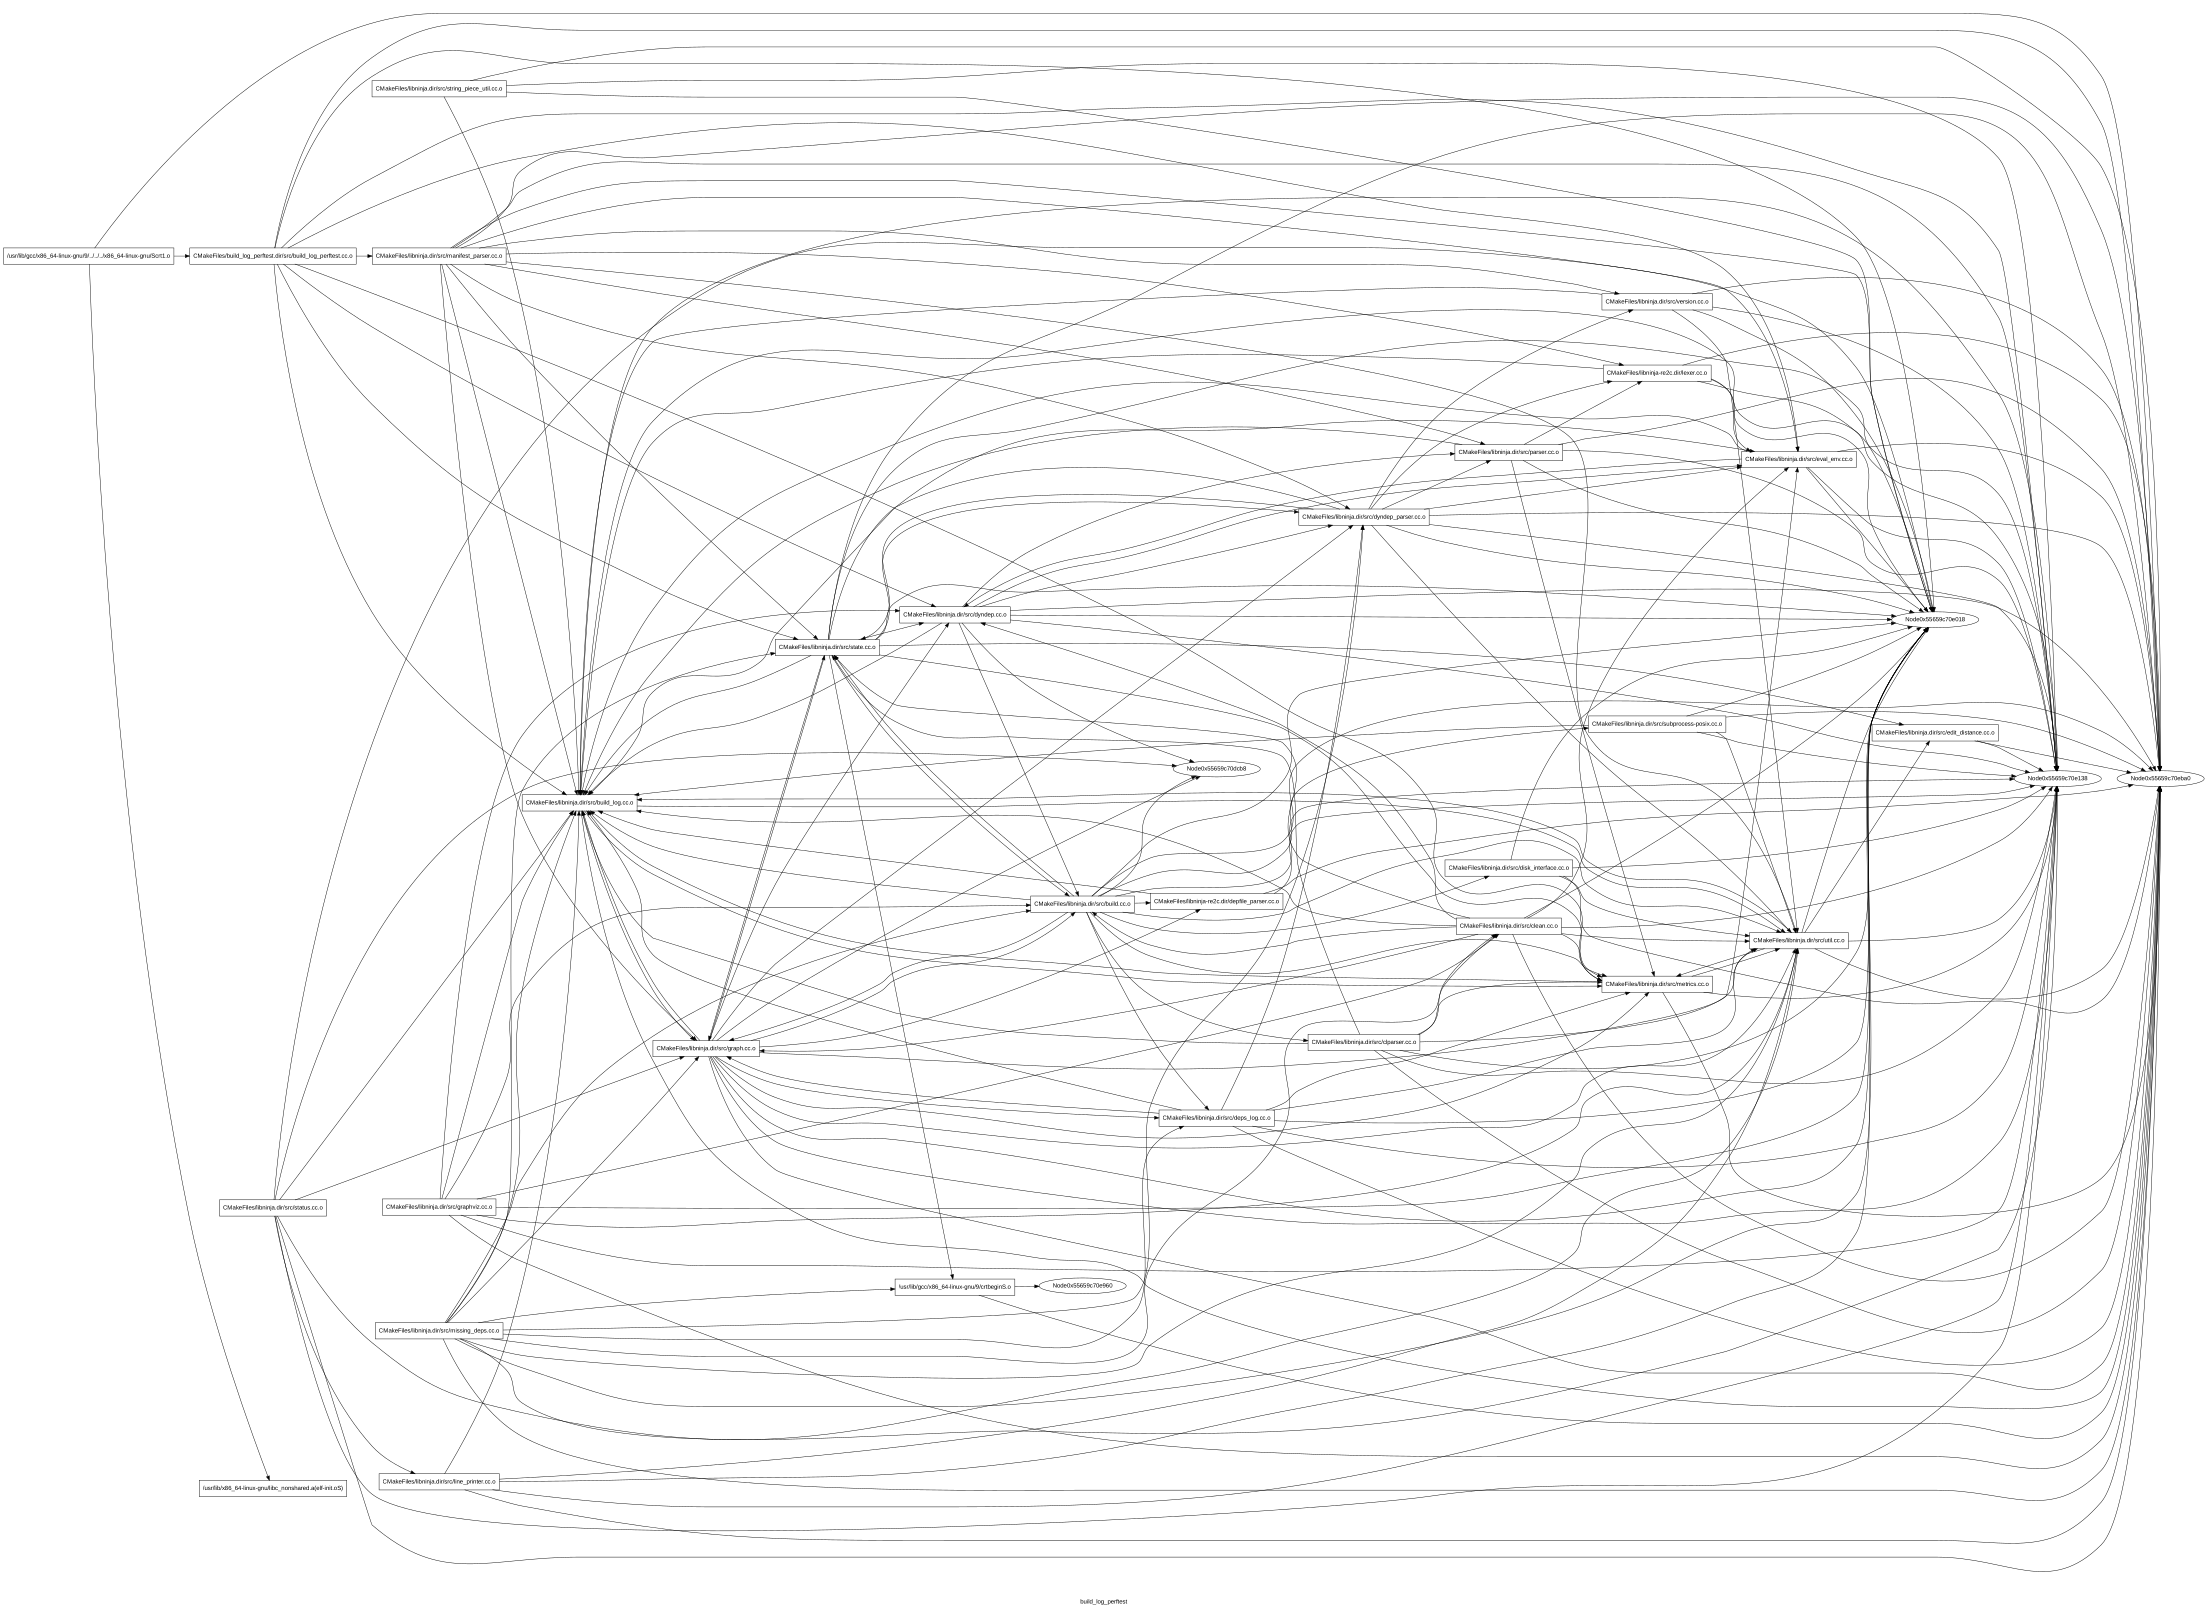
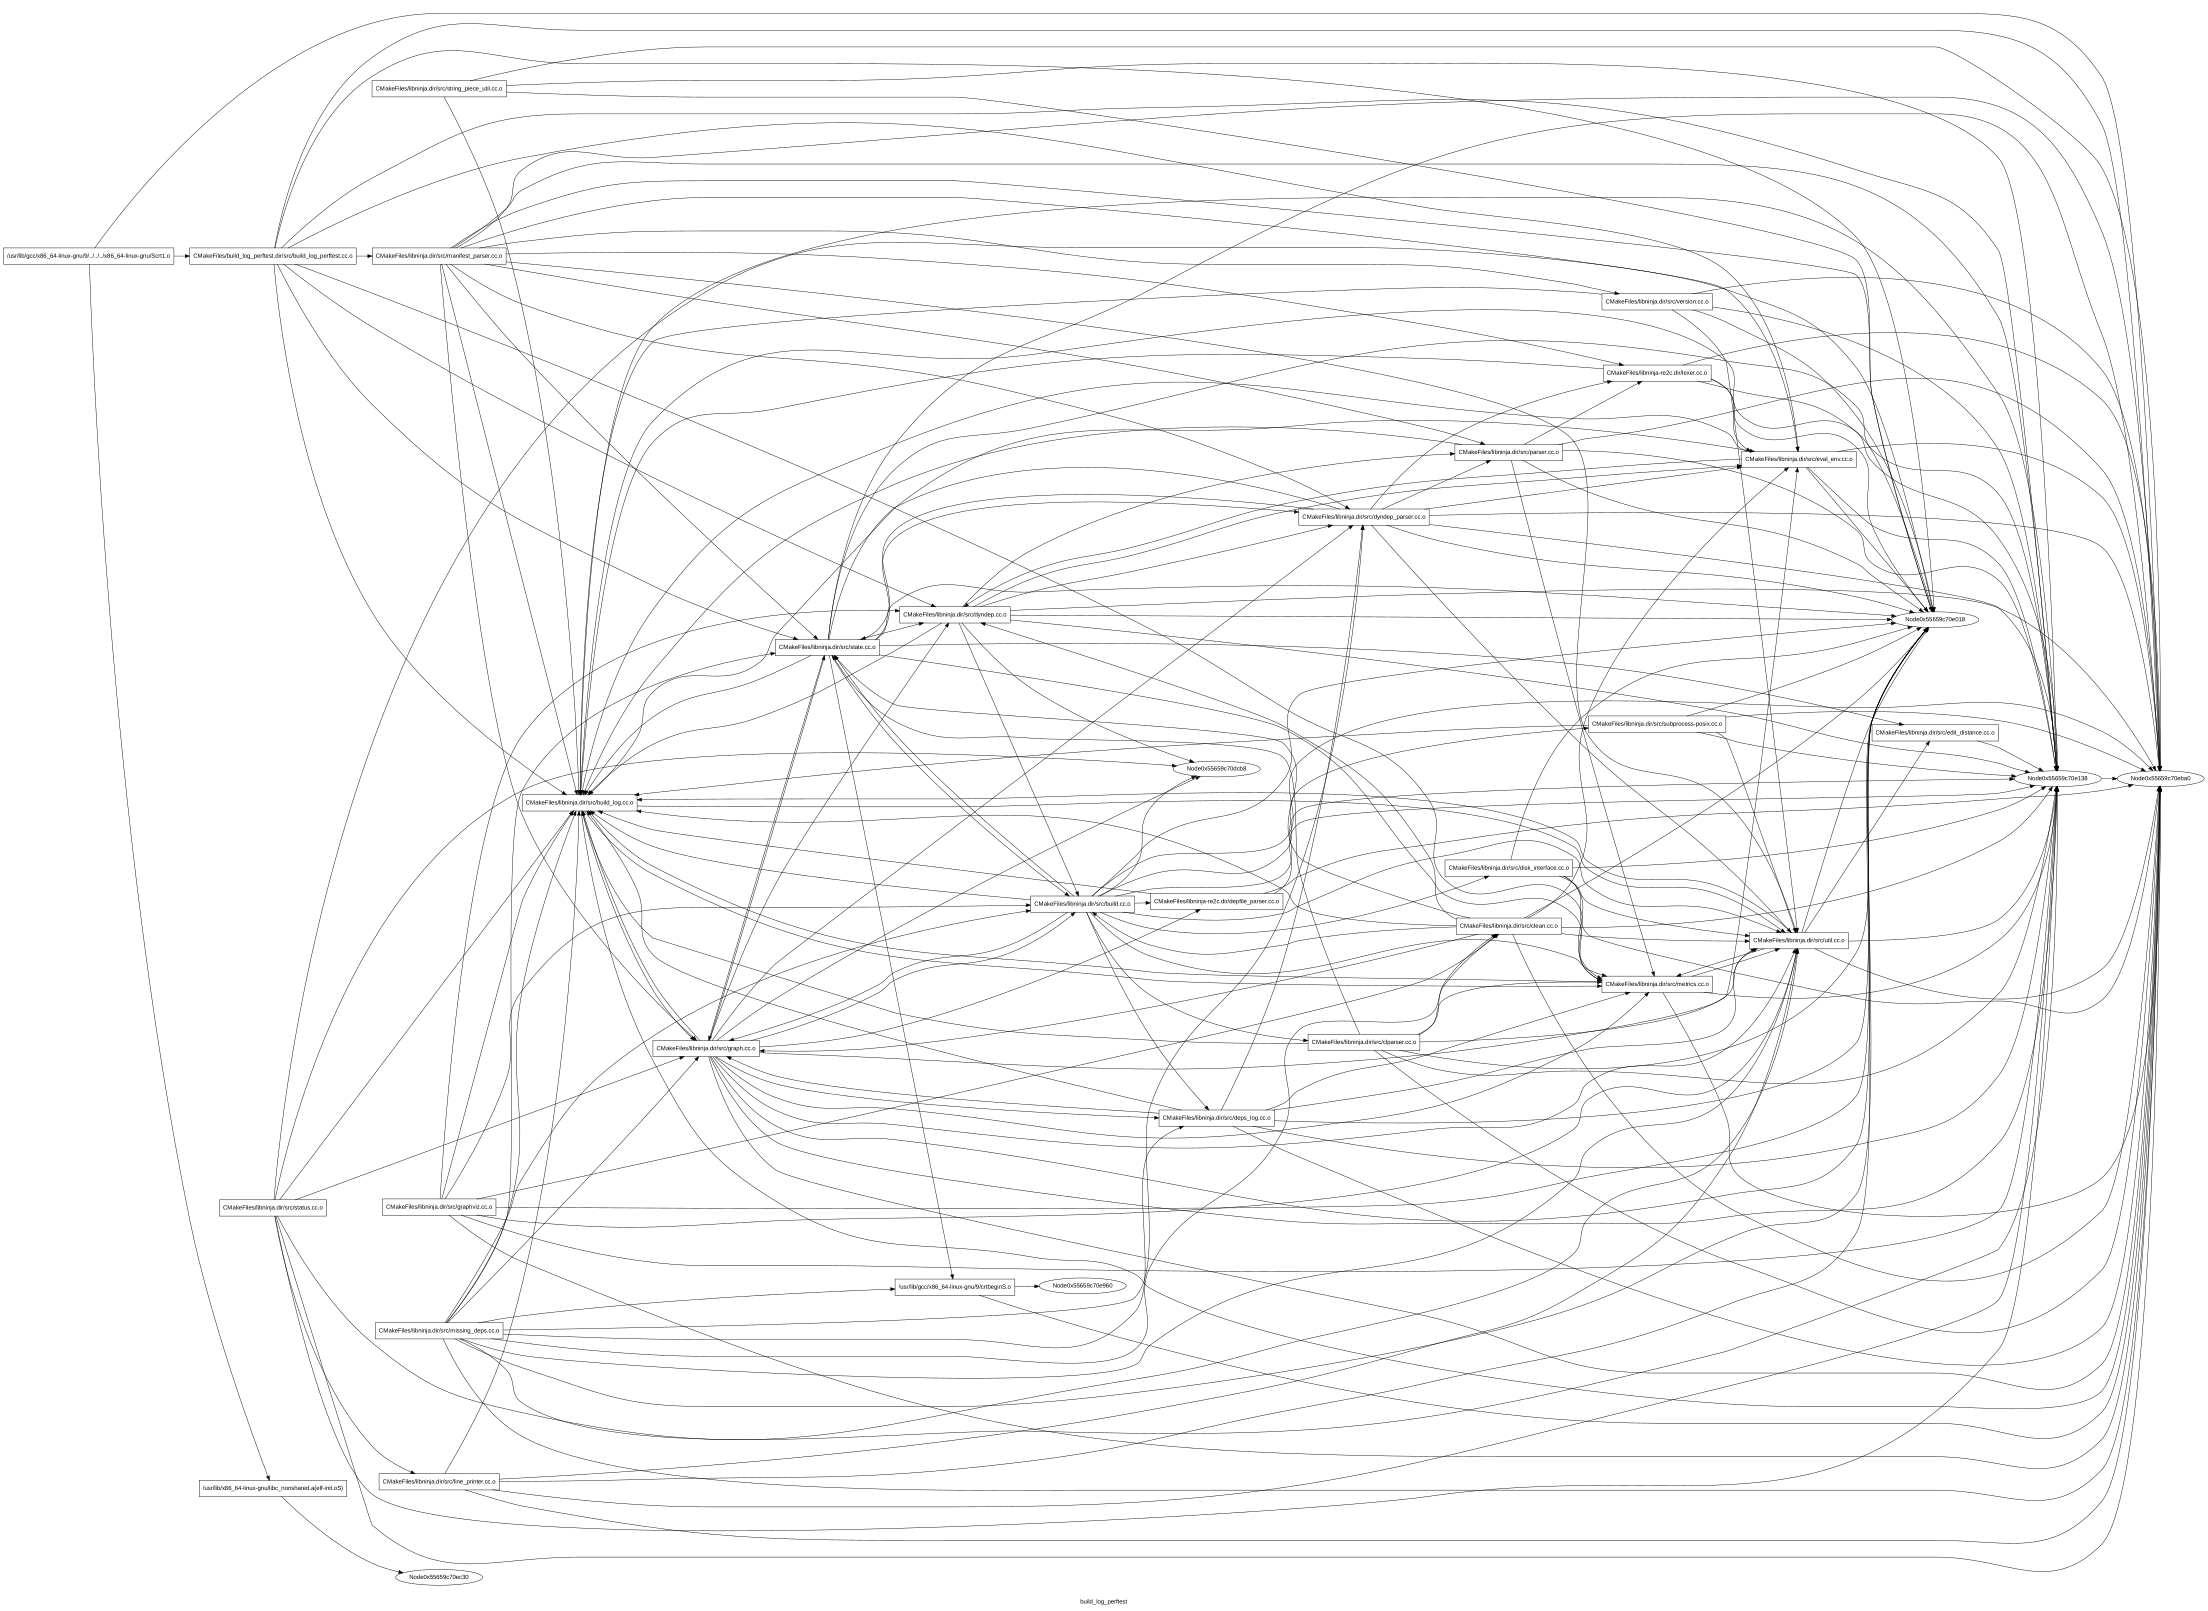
(1478, 385) -> none
(2051, 756) -> (2107, 779)
(1577, 945) -> (1580, 927)
none -> (439, 1577)
